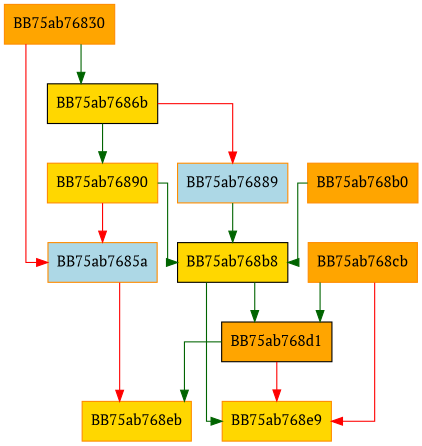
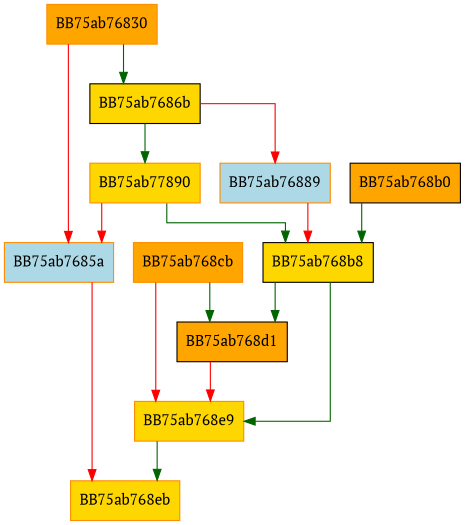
(103, 183) -> (145, 183)
(363, 183) -> (405, 183)
(233, 217) -> (308, 217)
(184, 348) -> (157, 455)
